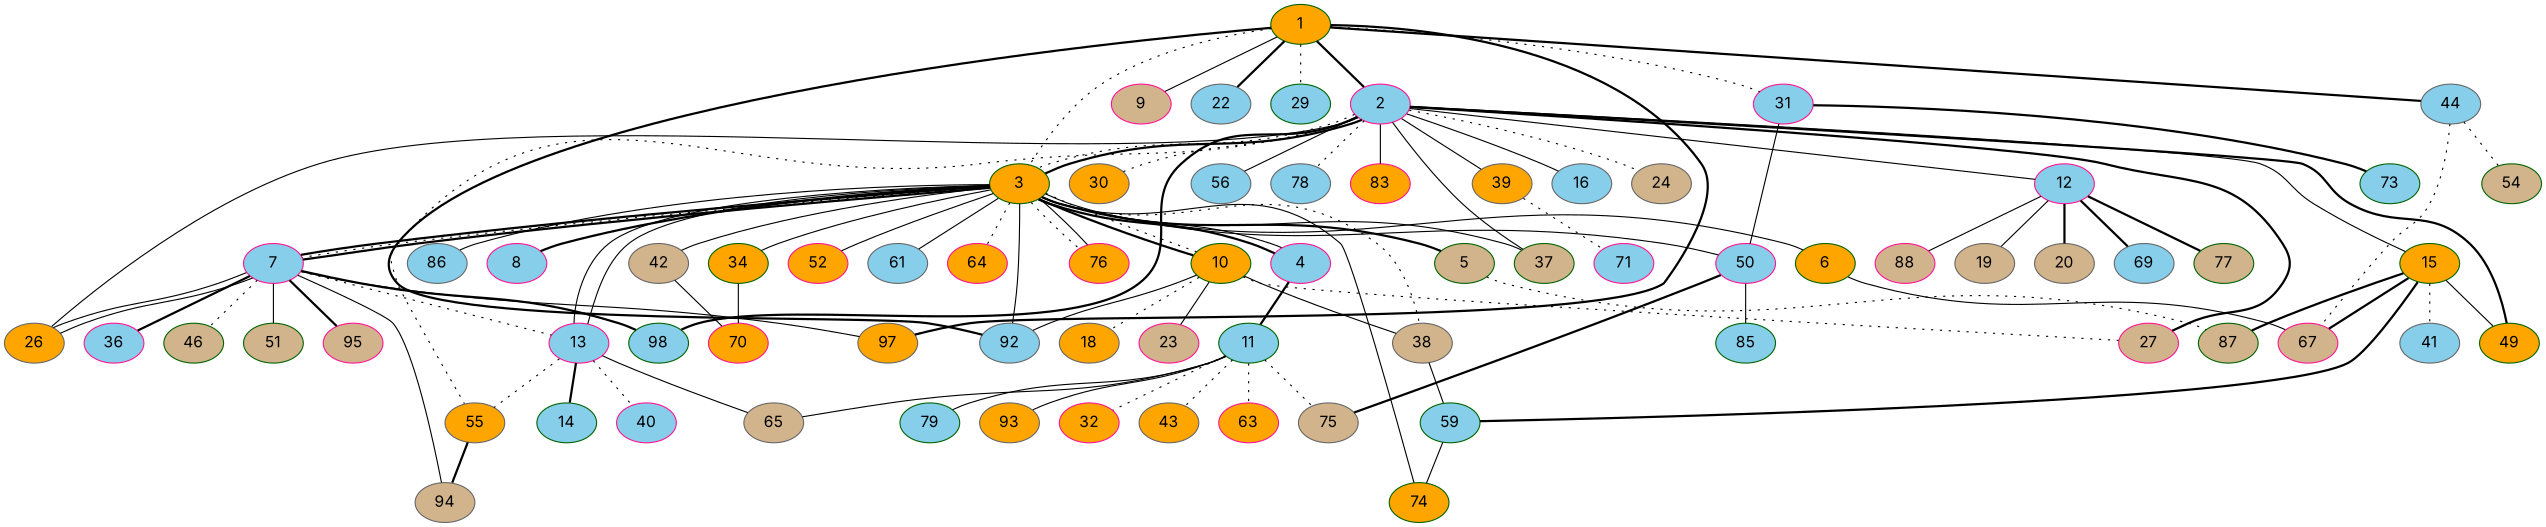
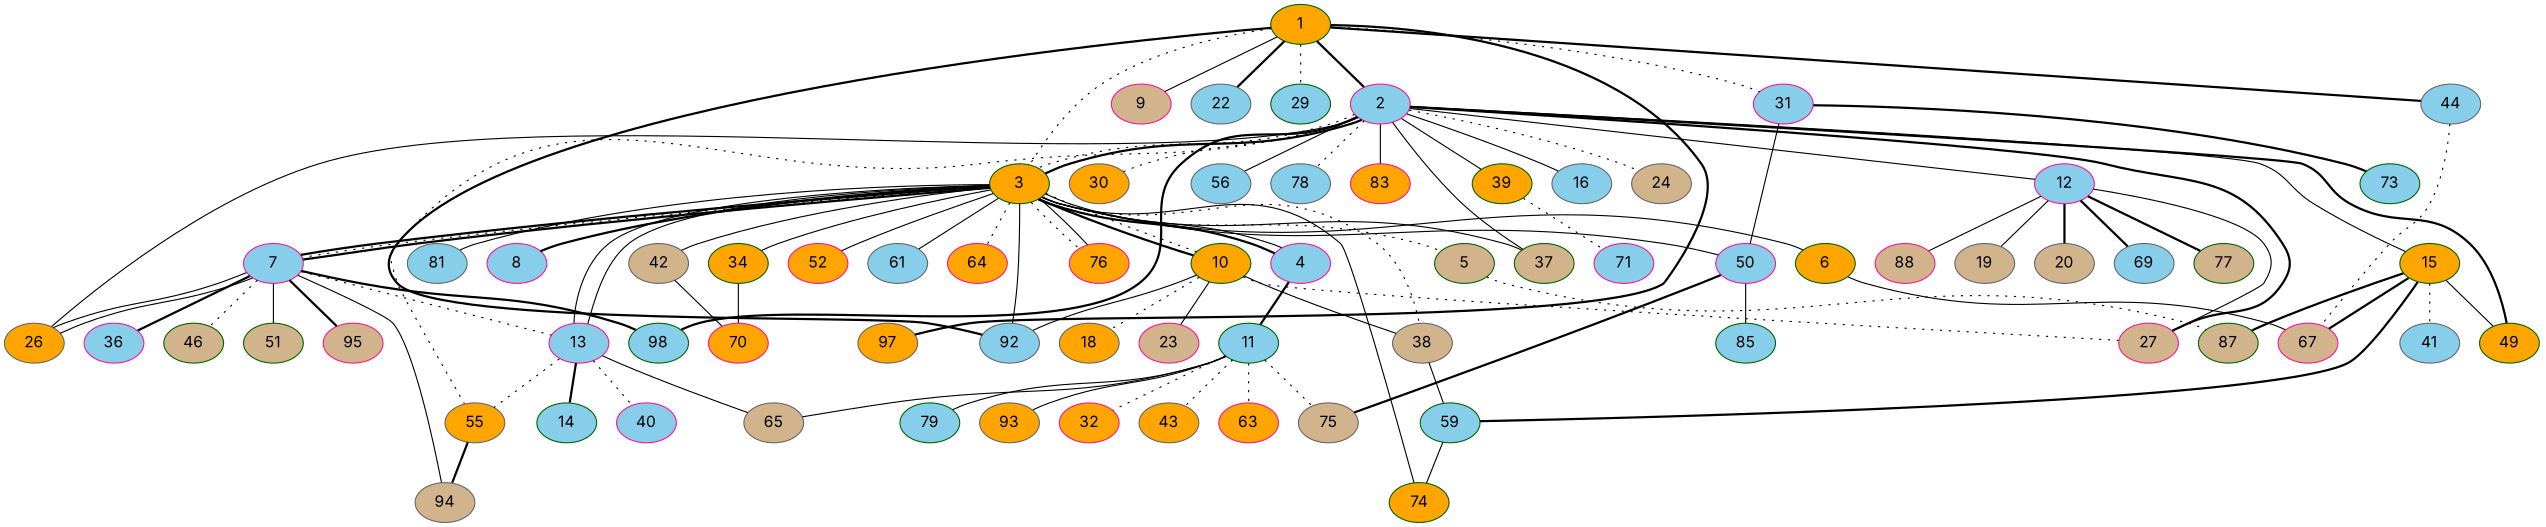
(1502, 184) -> (1502, 184)
(2512, 184) -> none
(1241, 225) -> (1241, 225)
none -> (2250, 232)
(437, 263) -> (437, 263)
(608, 307) -> none
